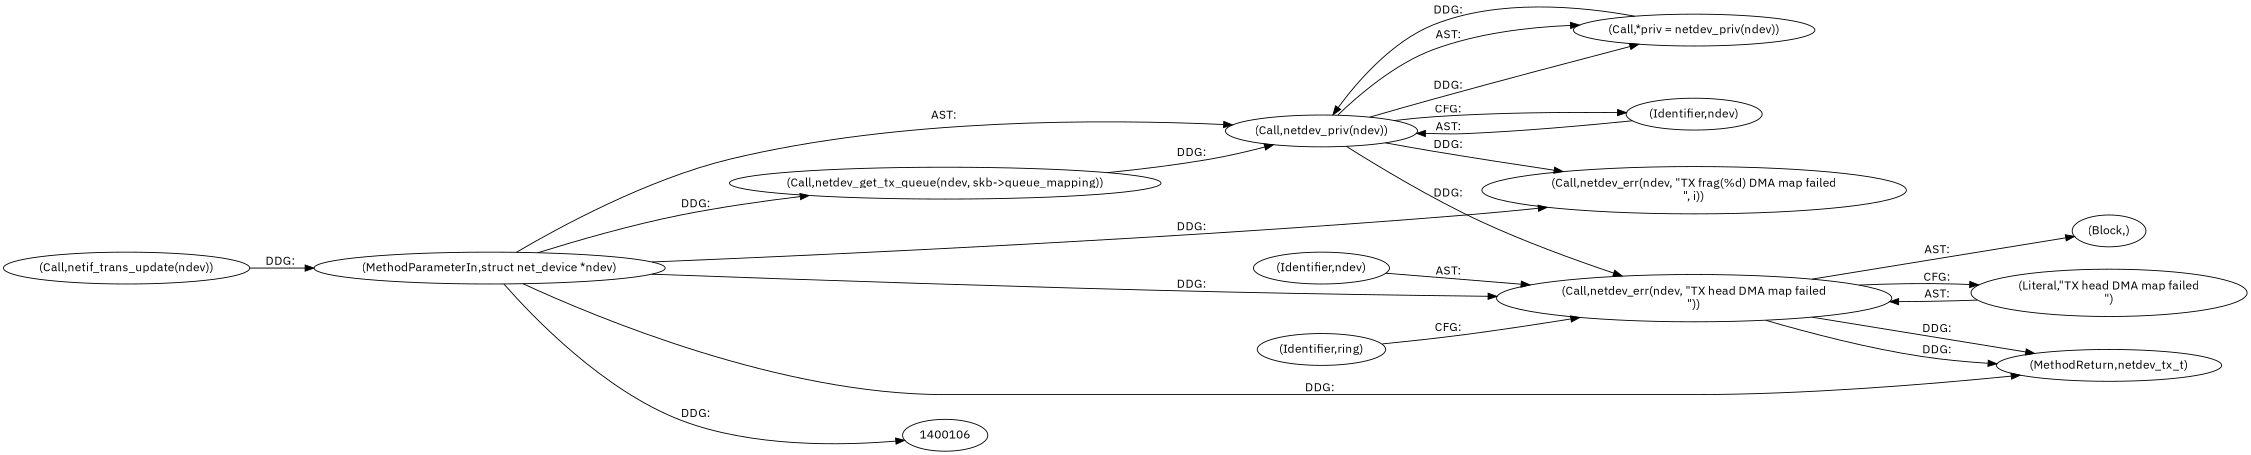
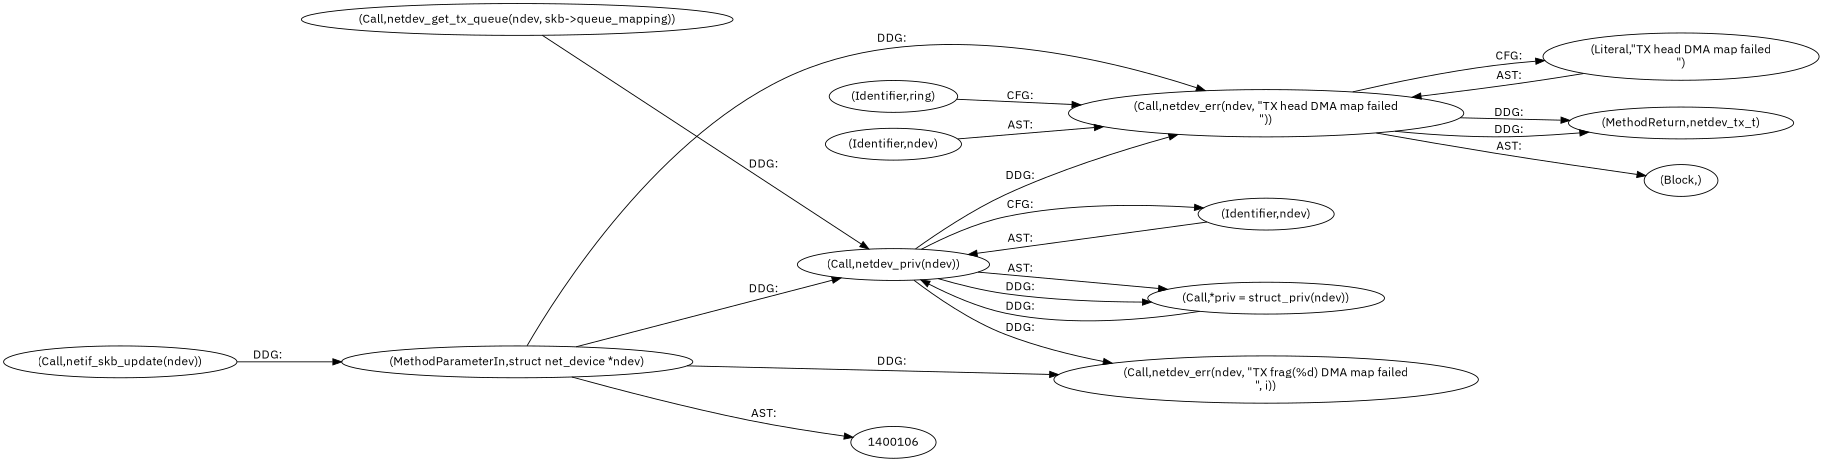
(1694, 30) -> (1266, 298)
(945, 115) -> (765, 289)
(667, 218) -> none
(127, 268) -> (120, 362)
(1259, 395) -> none
(697, 414) -> (765, 414)
